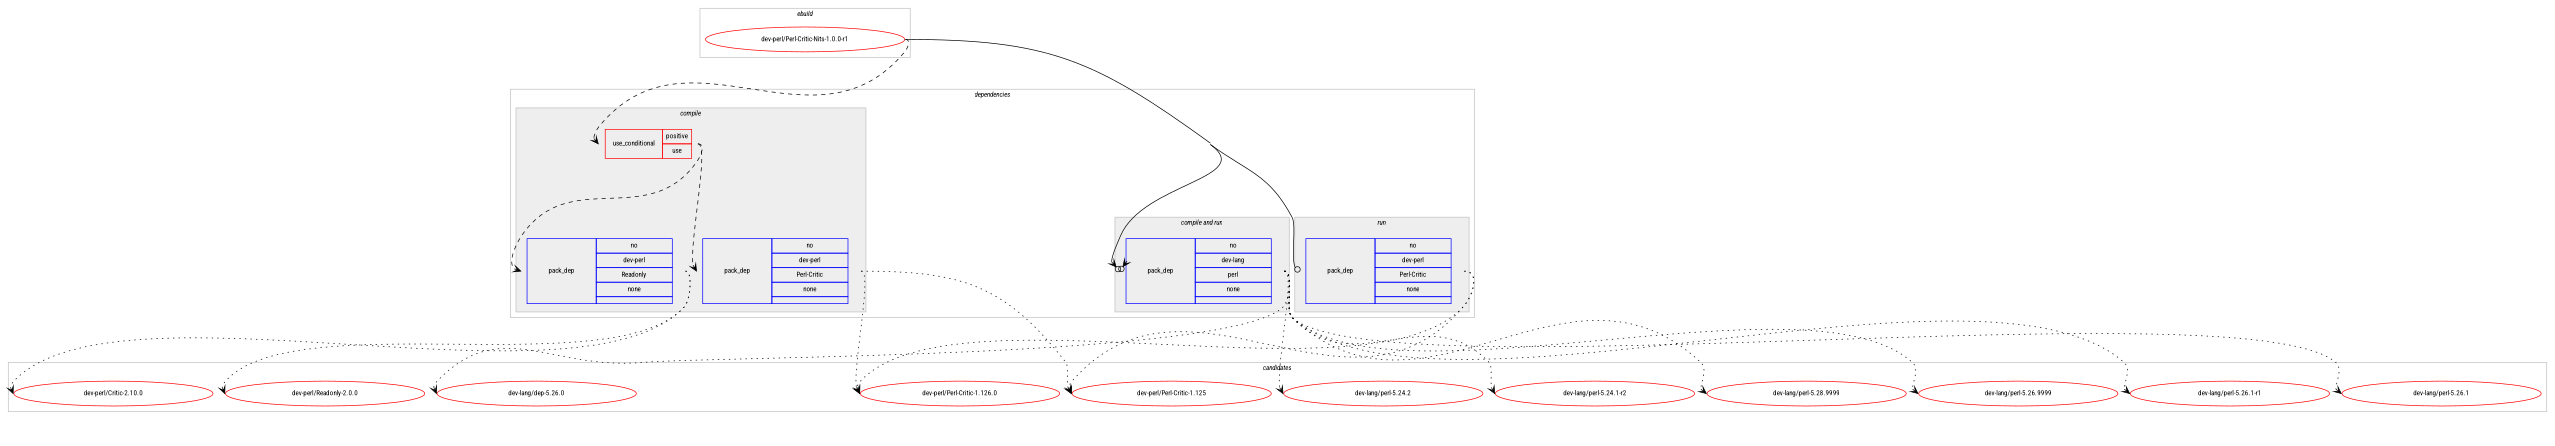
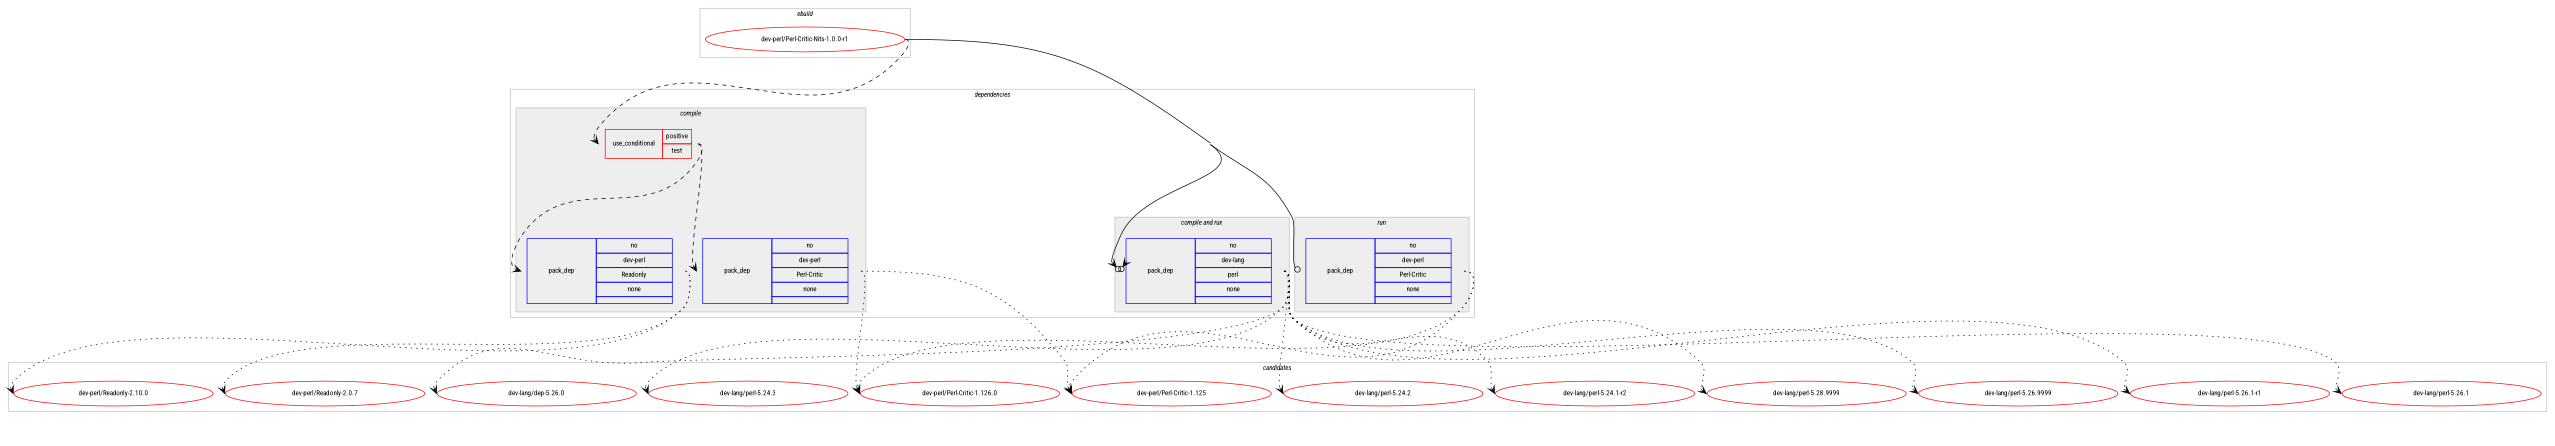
(677, 151) -> (677, 151)
(113, 394) -> (113, 394)
(325, 394) -> (325, 394)
none -> (748, 394)
